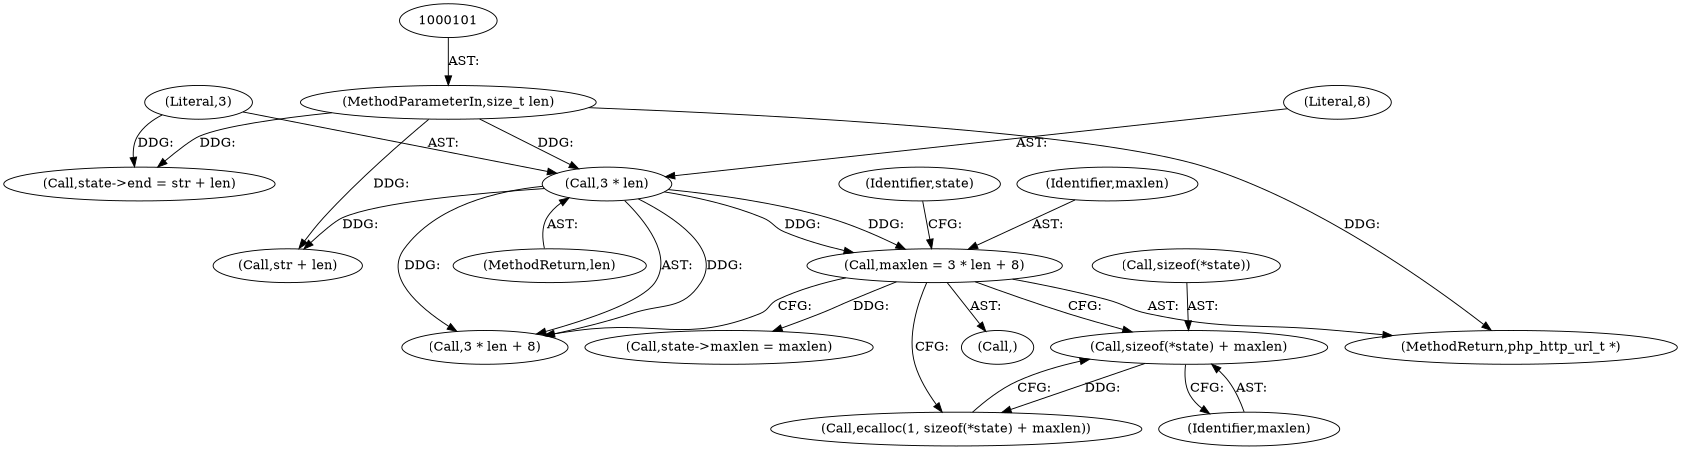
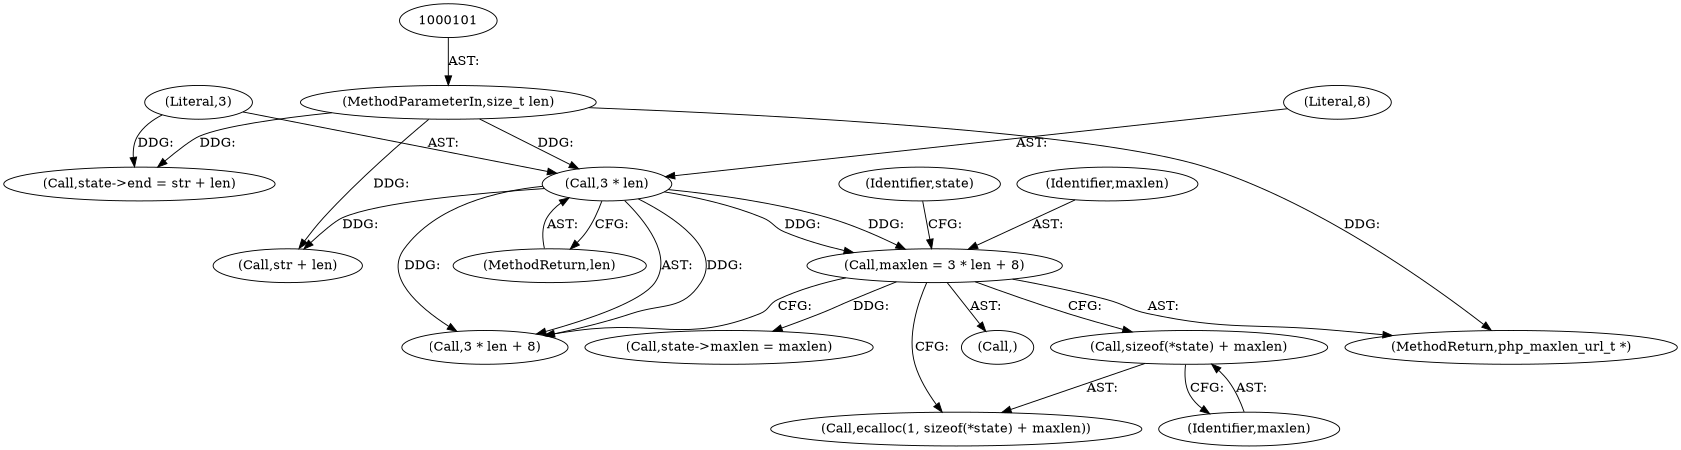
none -> (592, 223)
(1186, 266) -> none
(1511, 347) -> (1511, 347)
(1022, 379) -> none
(1105, 388) -> (1105, 388)
